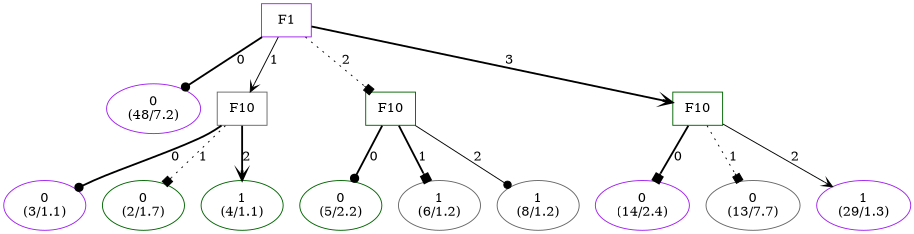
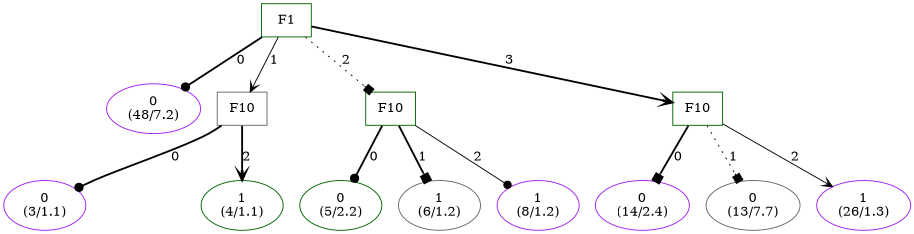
(286, 20) -> (286, 20)
(143, 205) -> none
(538, 205) -> (538, 205)
(864, 205) -> (864, 205)
